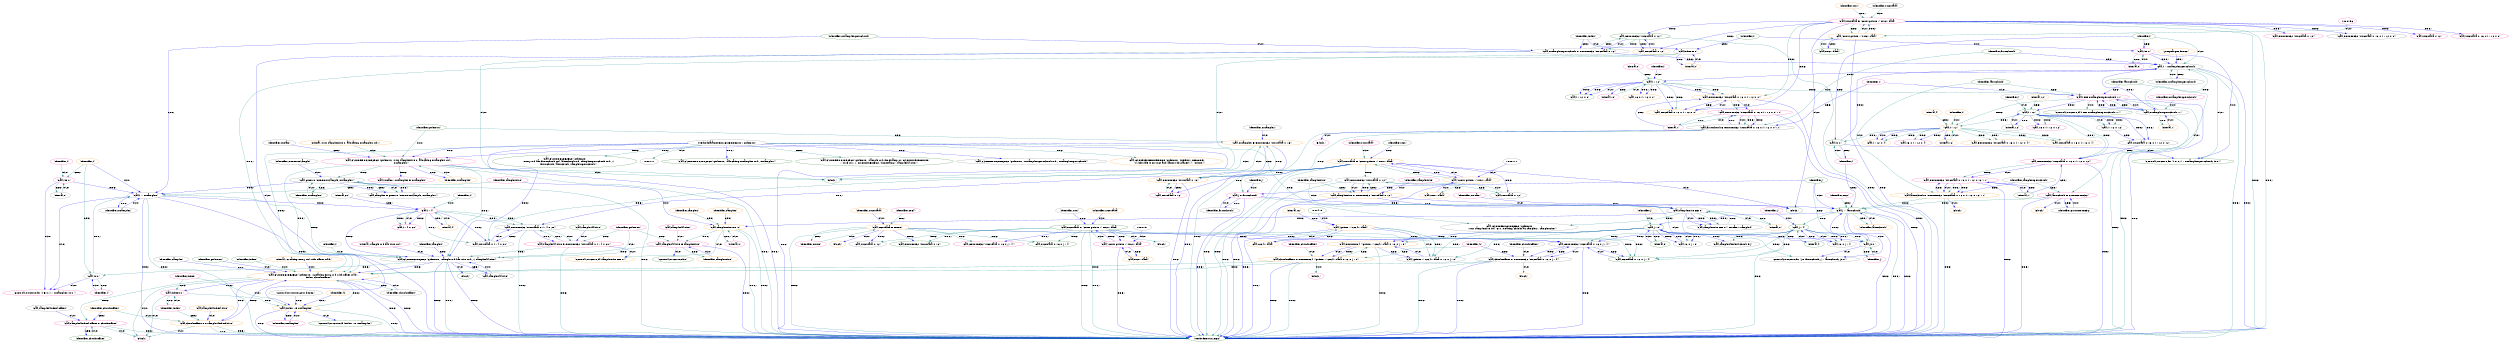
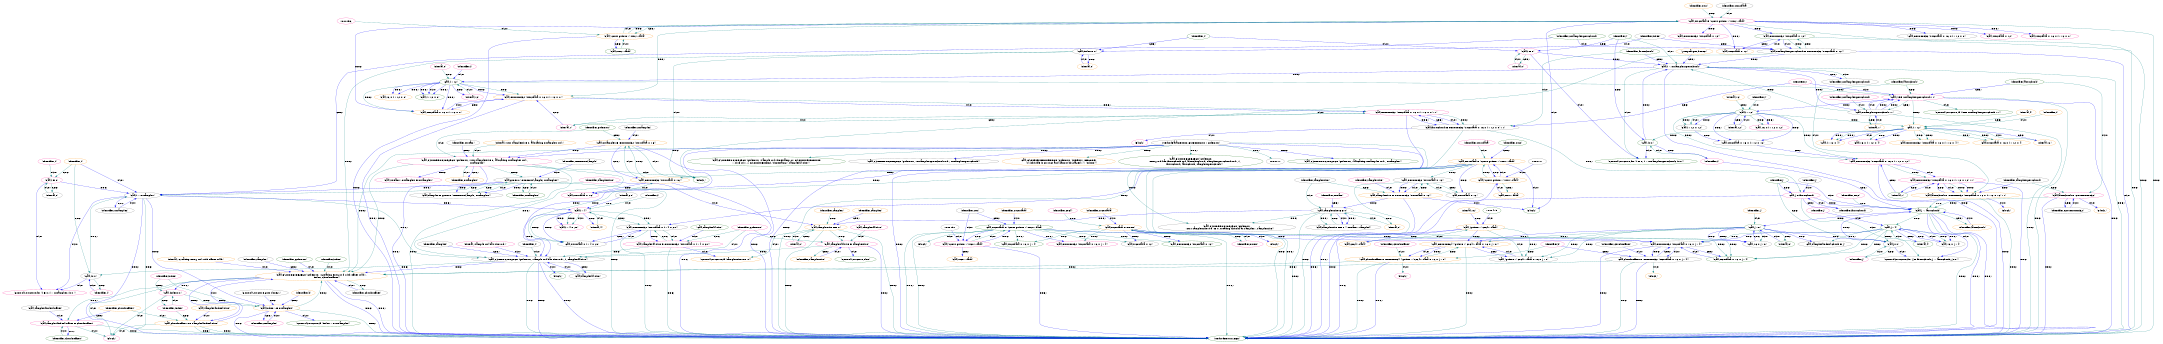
(683, 150) -> (1257, 150)
(1126, 253) -> (966, 226)
